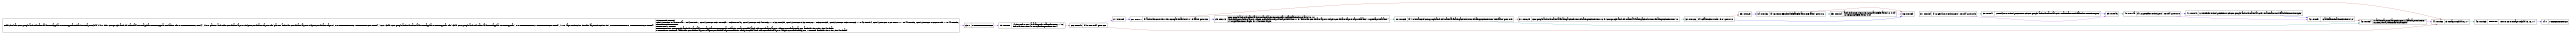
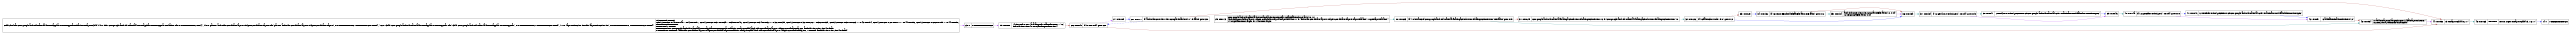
none -> (1916, 14)
(1211, 19) -> (1125, 23)
(2518, 22) -> (2517, 22)
